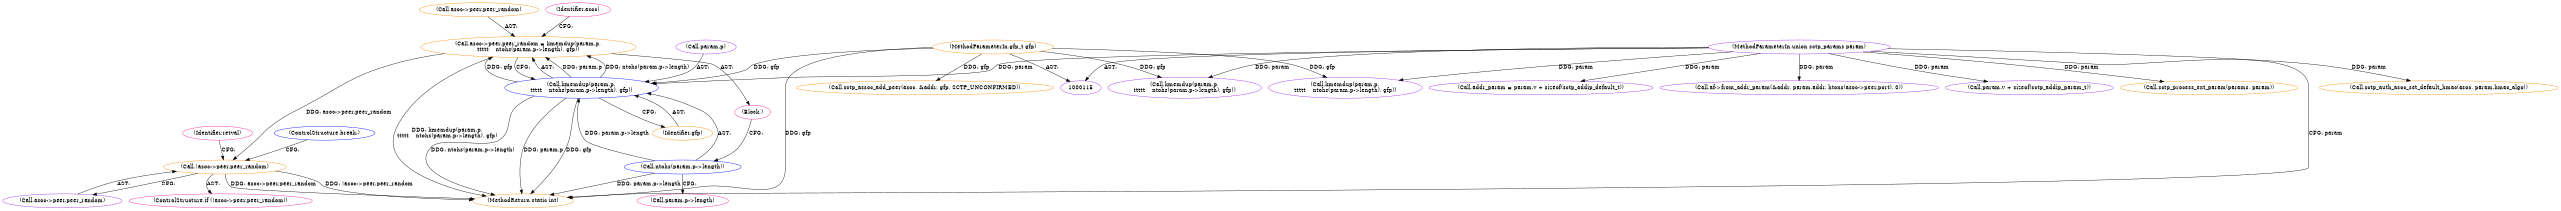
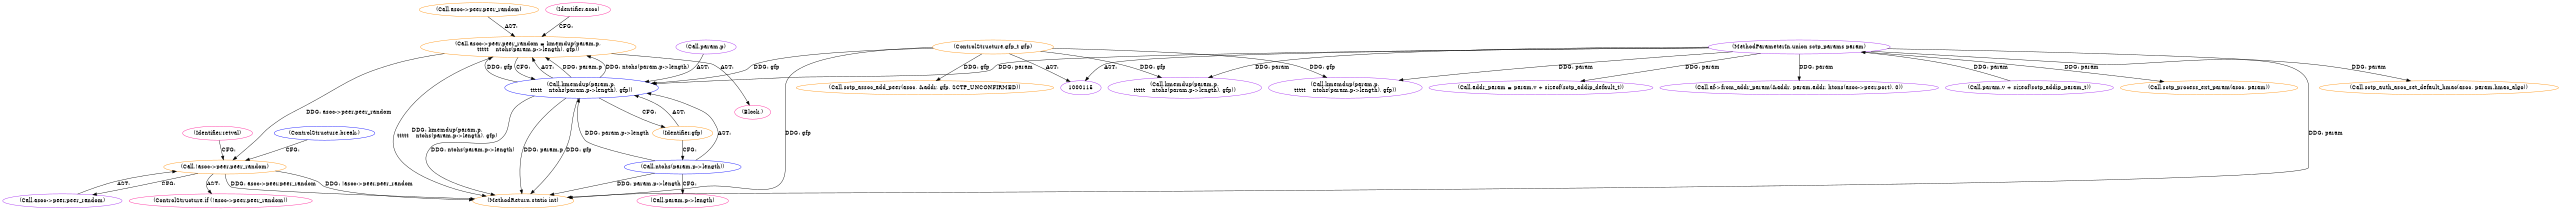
(993, 47) -> (993, 47)
(1906, 69) -> (1939, 62)
(2209, 88) -> (2209, 88)
(2326, 133) -> (2326, 133)
(741, 145) -> (683, 148)
